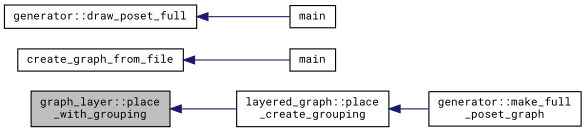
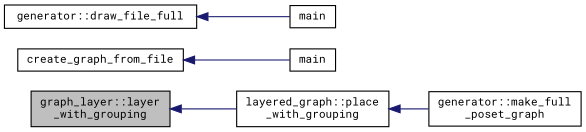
(101, 17) -> (101, 17)
(101, 109) -> (101, 109)
(313, 109) -> (313, 109)
